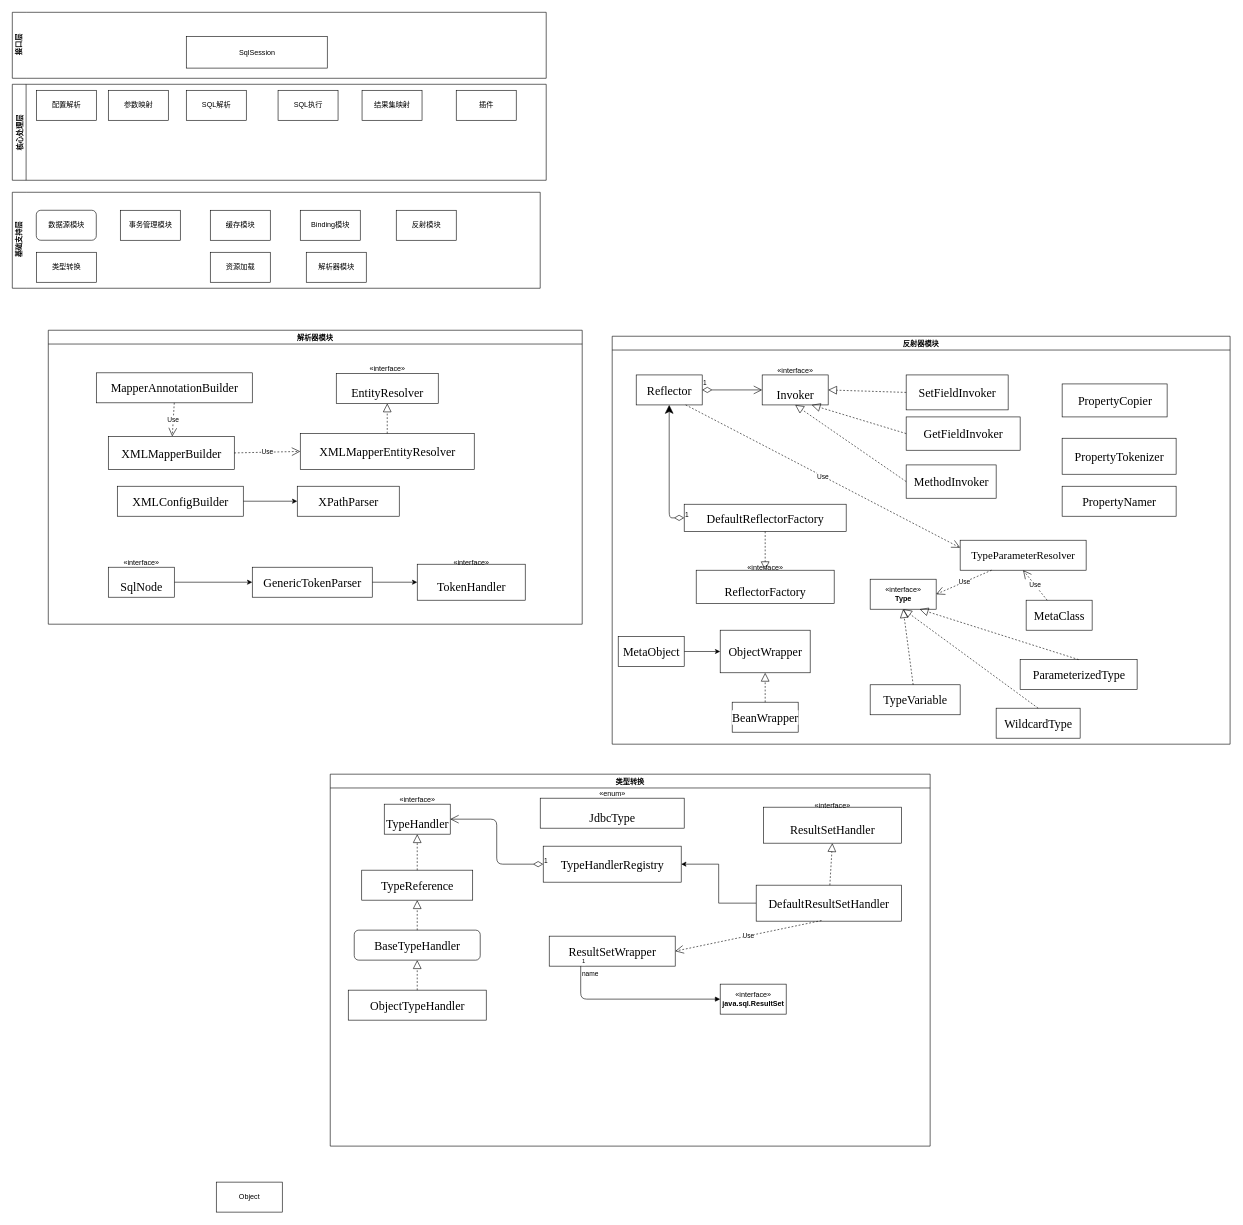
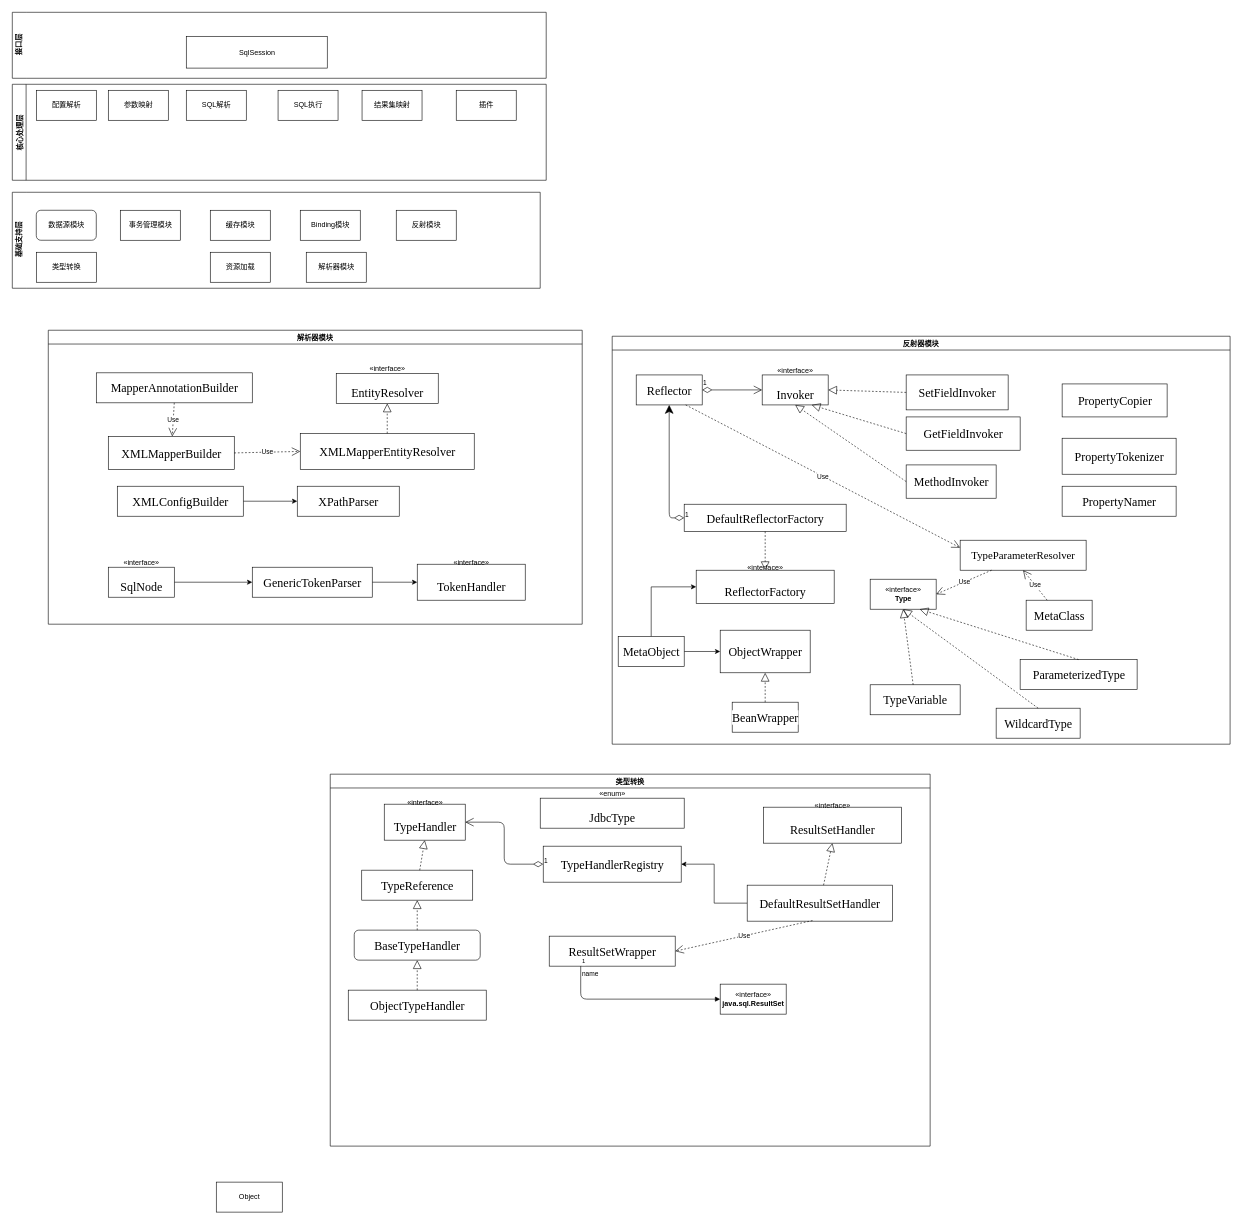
none -> (651, 587)
(417, 819) -> (425, 822)
(829, 903) -> (820, 903)
